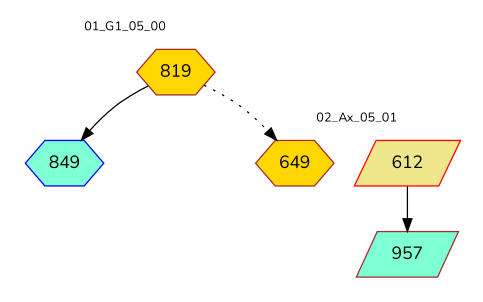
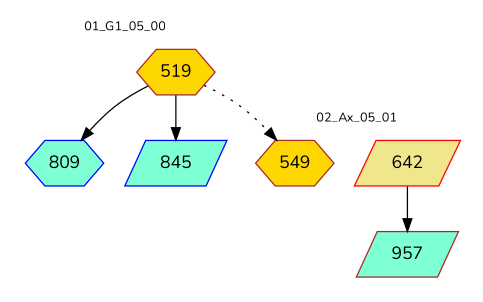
(176, 72) -> (176, 72)
(65, 163) -> (65, 163)
none -> (176, 163)
(295, 163) -> (295, 163)
(407, 163) -> (407, 163)
